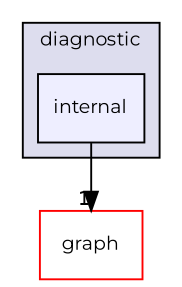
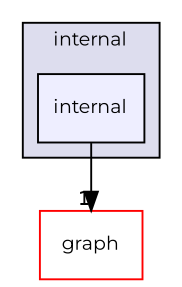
(91, 41) -> (91, 41)
